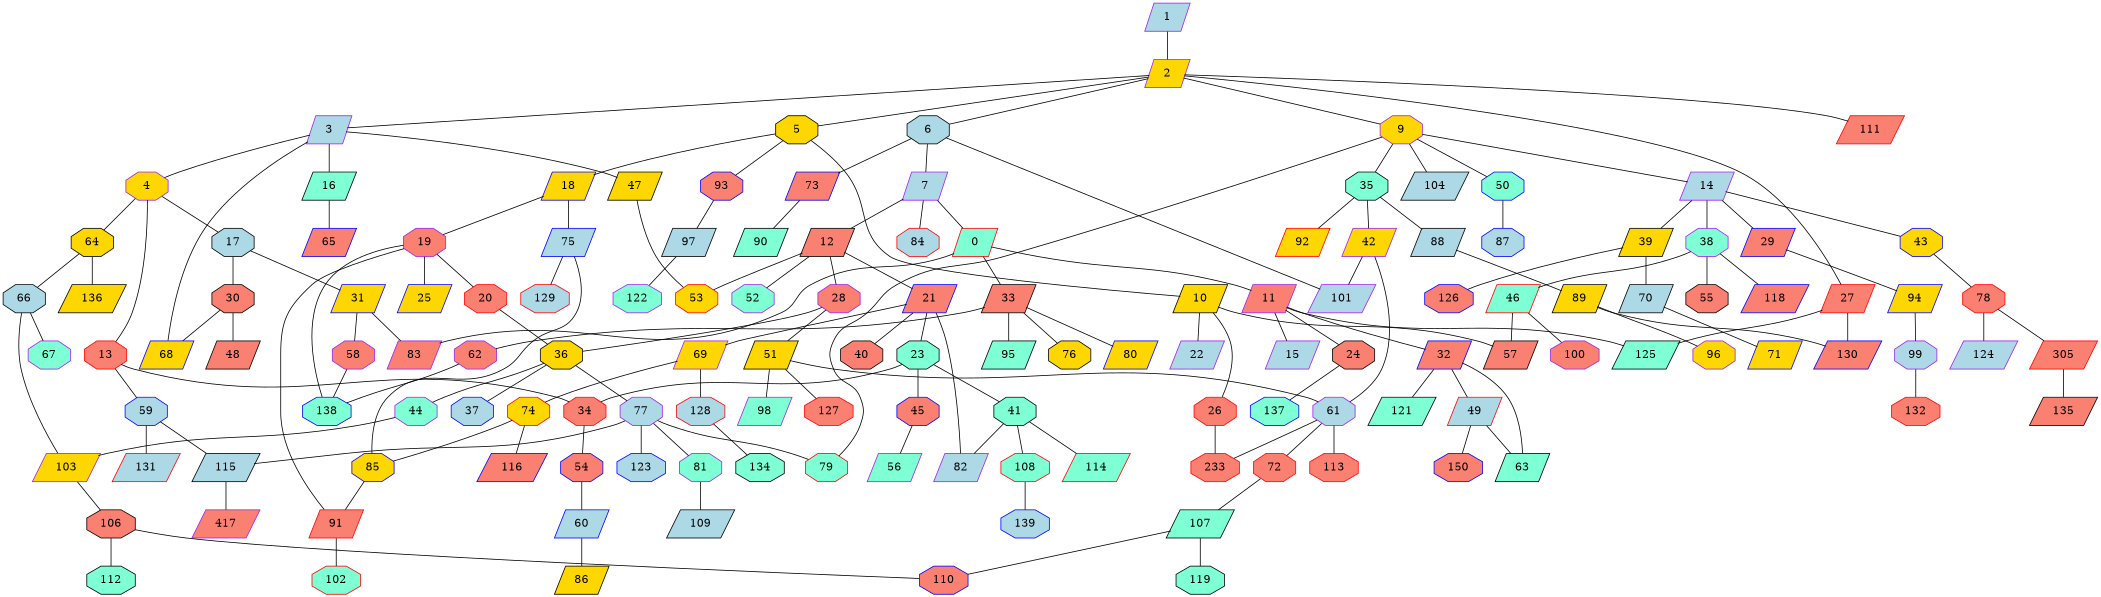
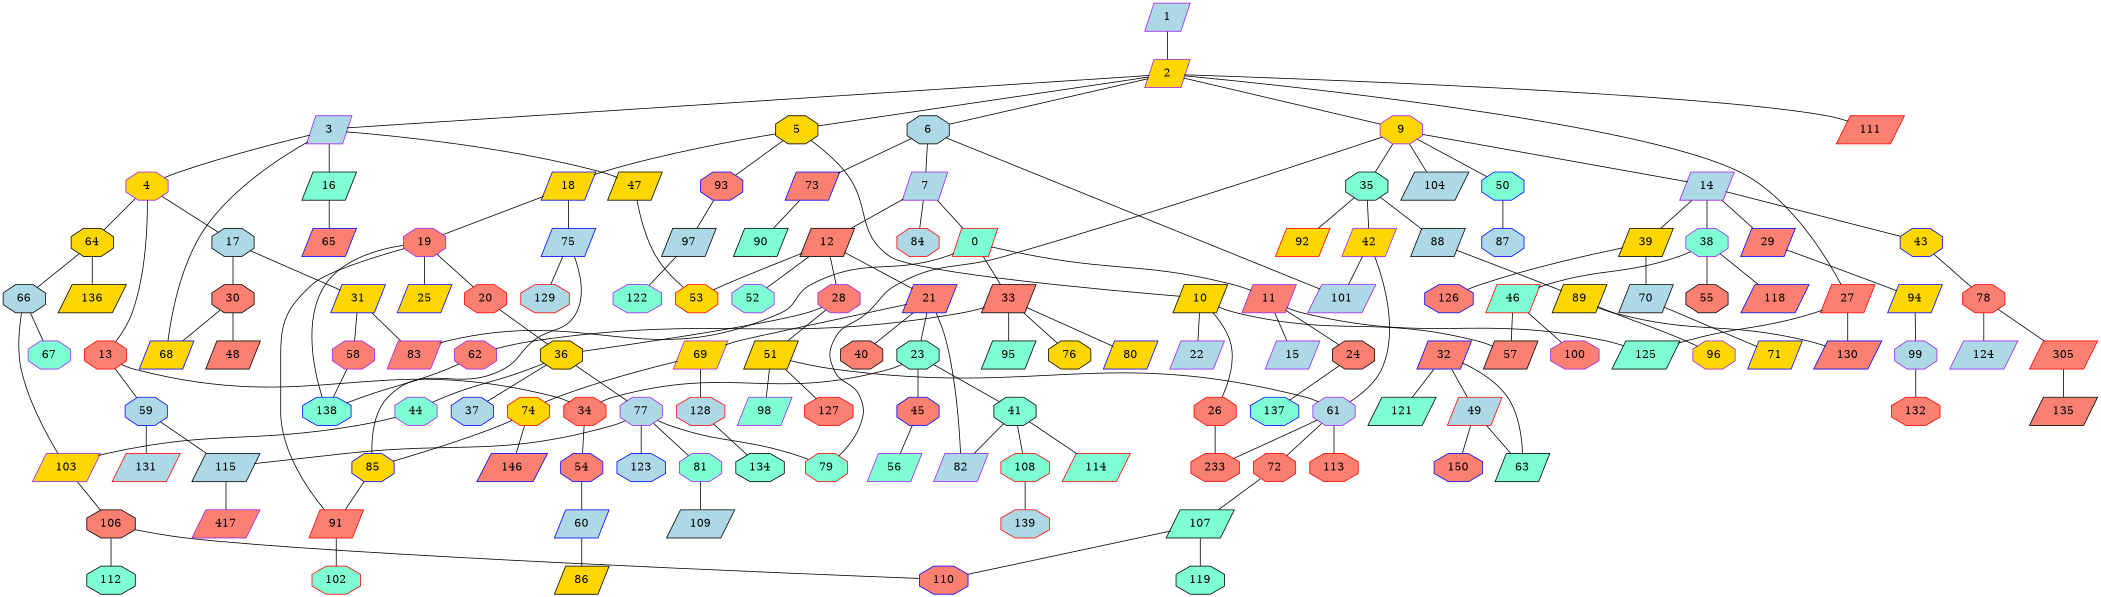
(1363, 332) -> none
(512, 468) -> (512, 468)
(1025, 524) -> (1025, 524)
